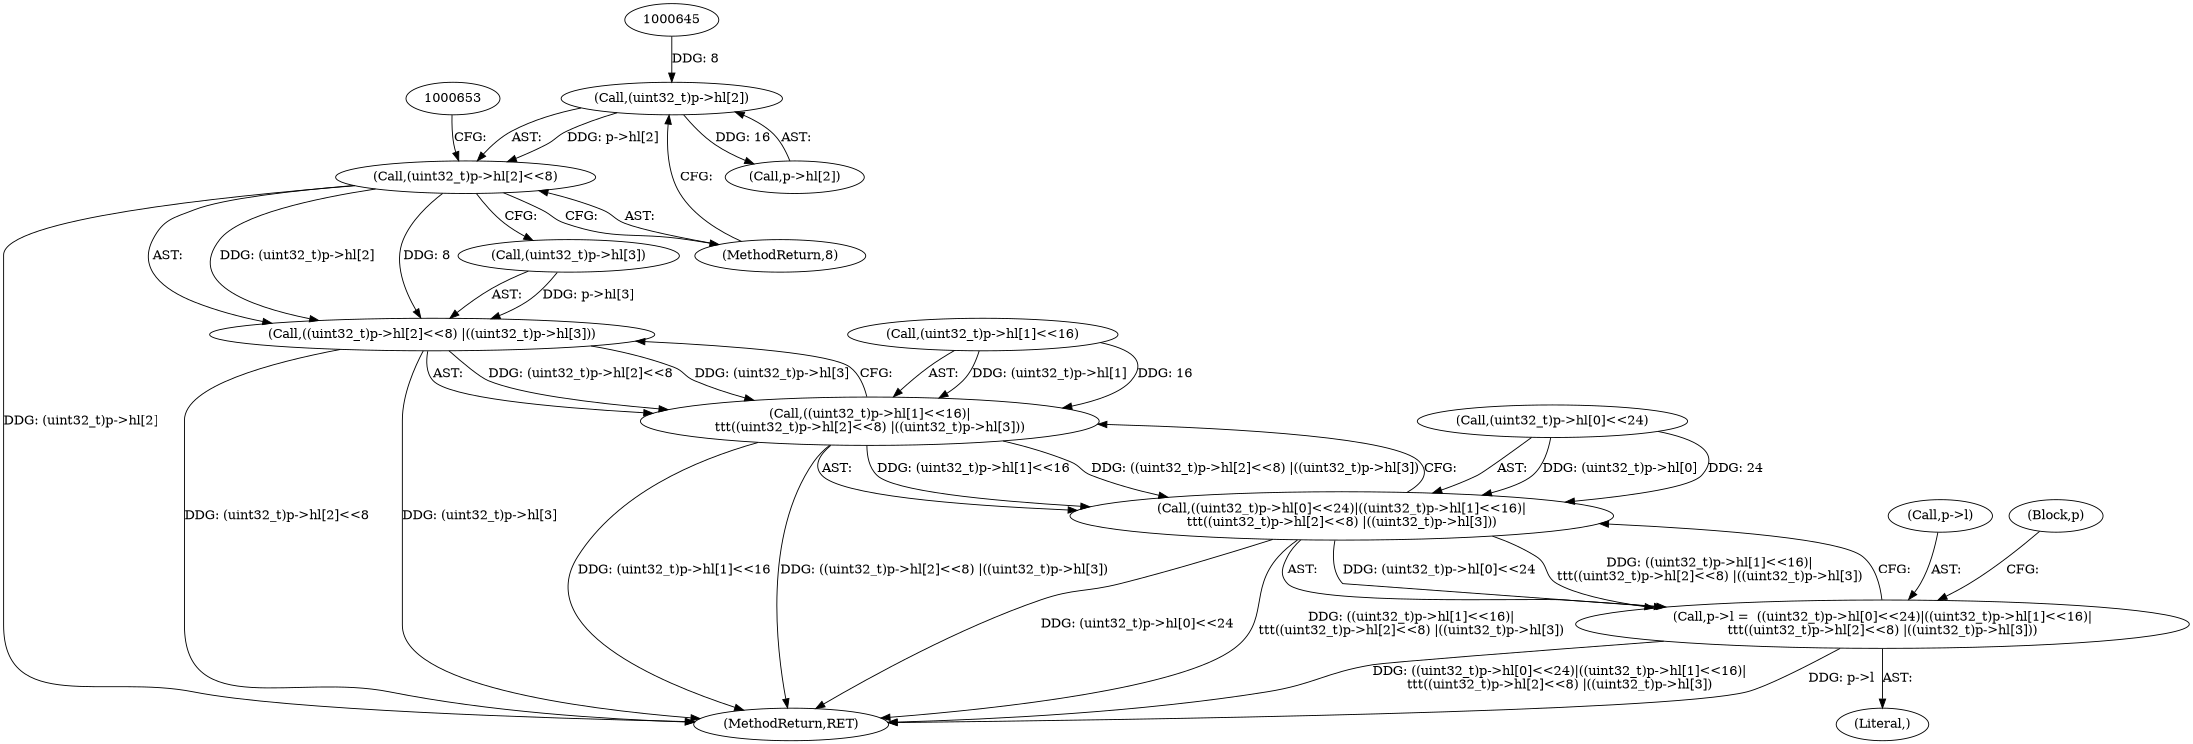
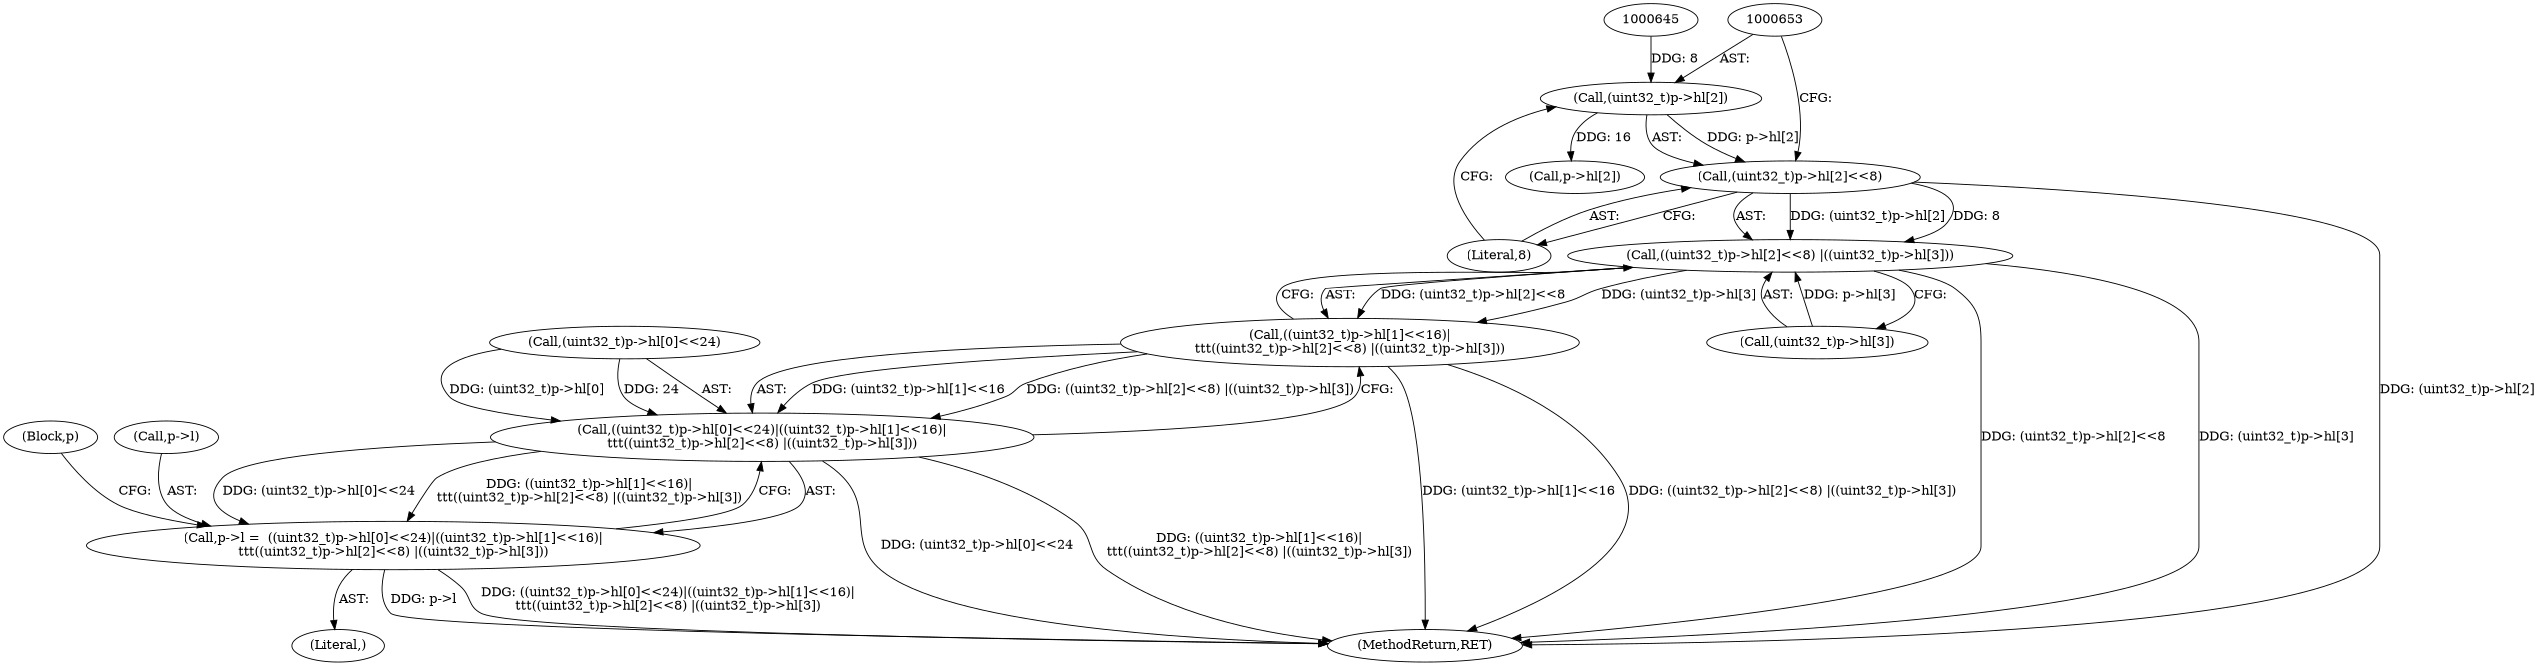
(772, 133) -> (1718, 56)
(498, 218) -> (1914, 294)
(780, 256) -> (1499, 256)
(983, 335) -> none
